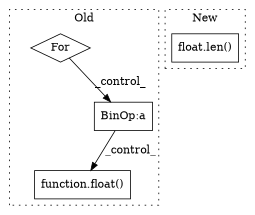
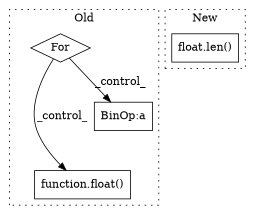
(105, 147) -> (34, 114)
